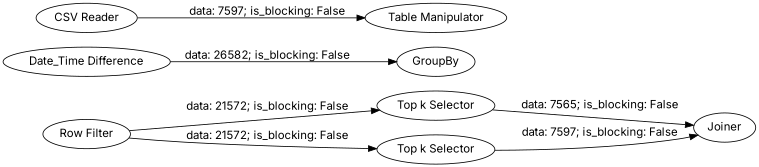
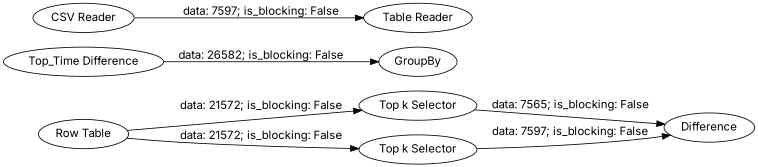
(436, 18) -> (418, 18)
(87, 62) -> (84, 62)
(725, 128) -> (709, 128)
(87, 134) -> (84, 134)
